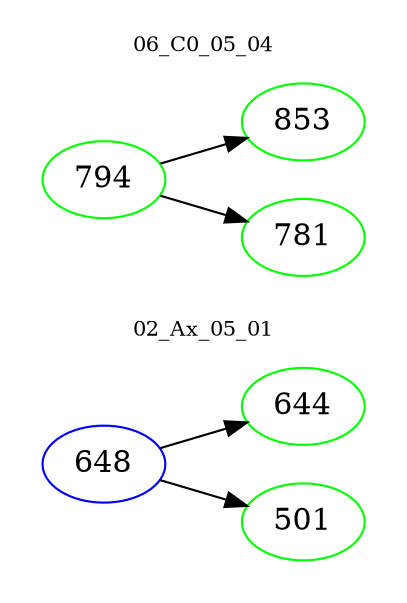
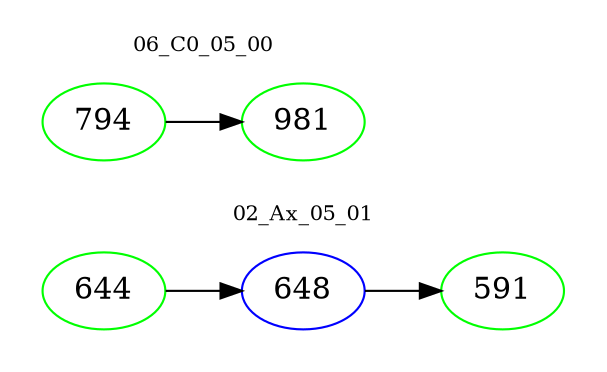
(204, 46) -> (204, 46)
(303, 122) -> none
(303, 237) -> (303, 122)
(193, 438) -> (193, 291)
(303, 522) -> (503, 291)
